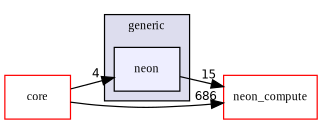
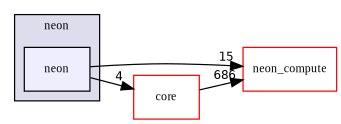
(147, 26) -> (57, 26)
(87, 85) -> (108, 82)
